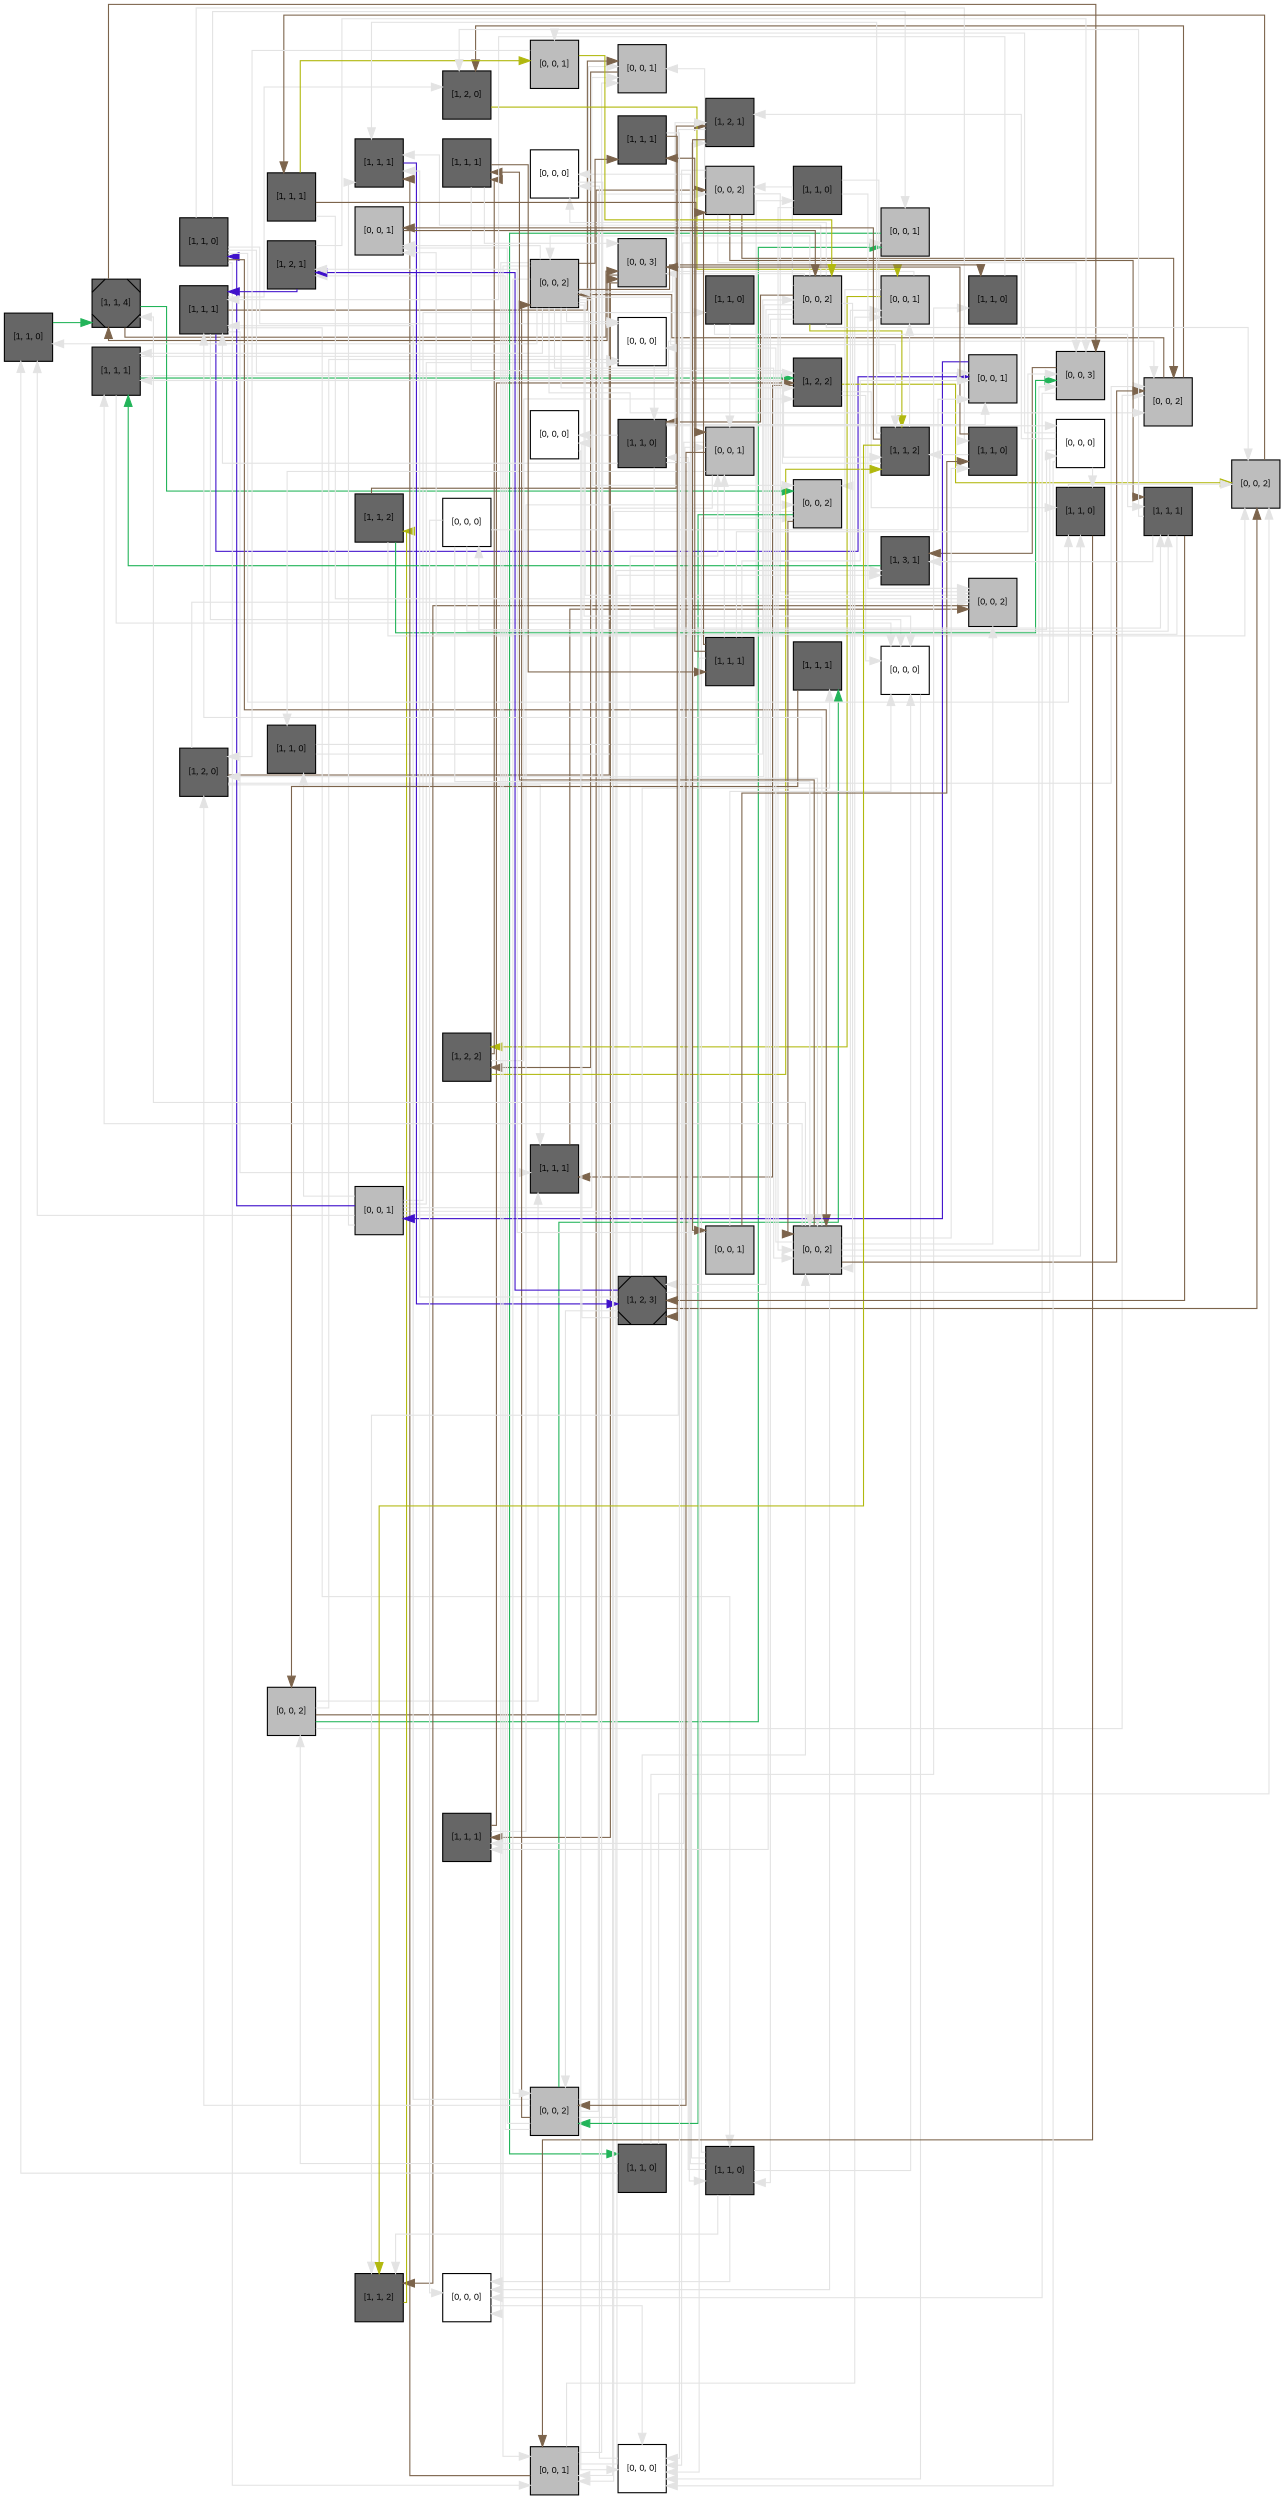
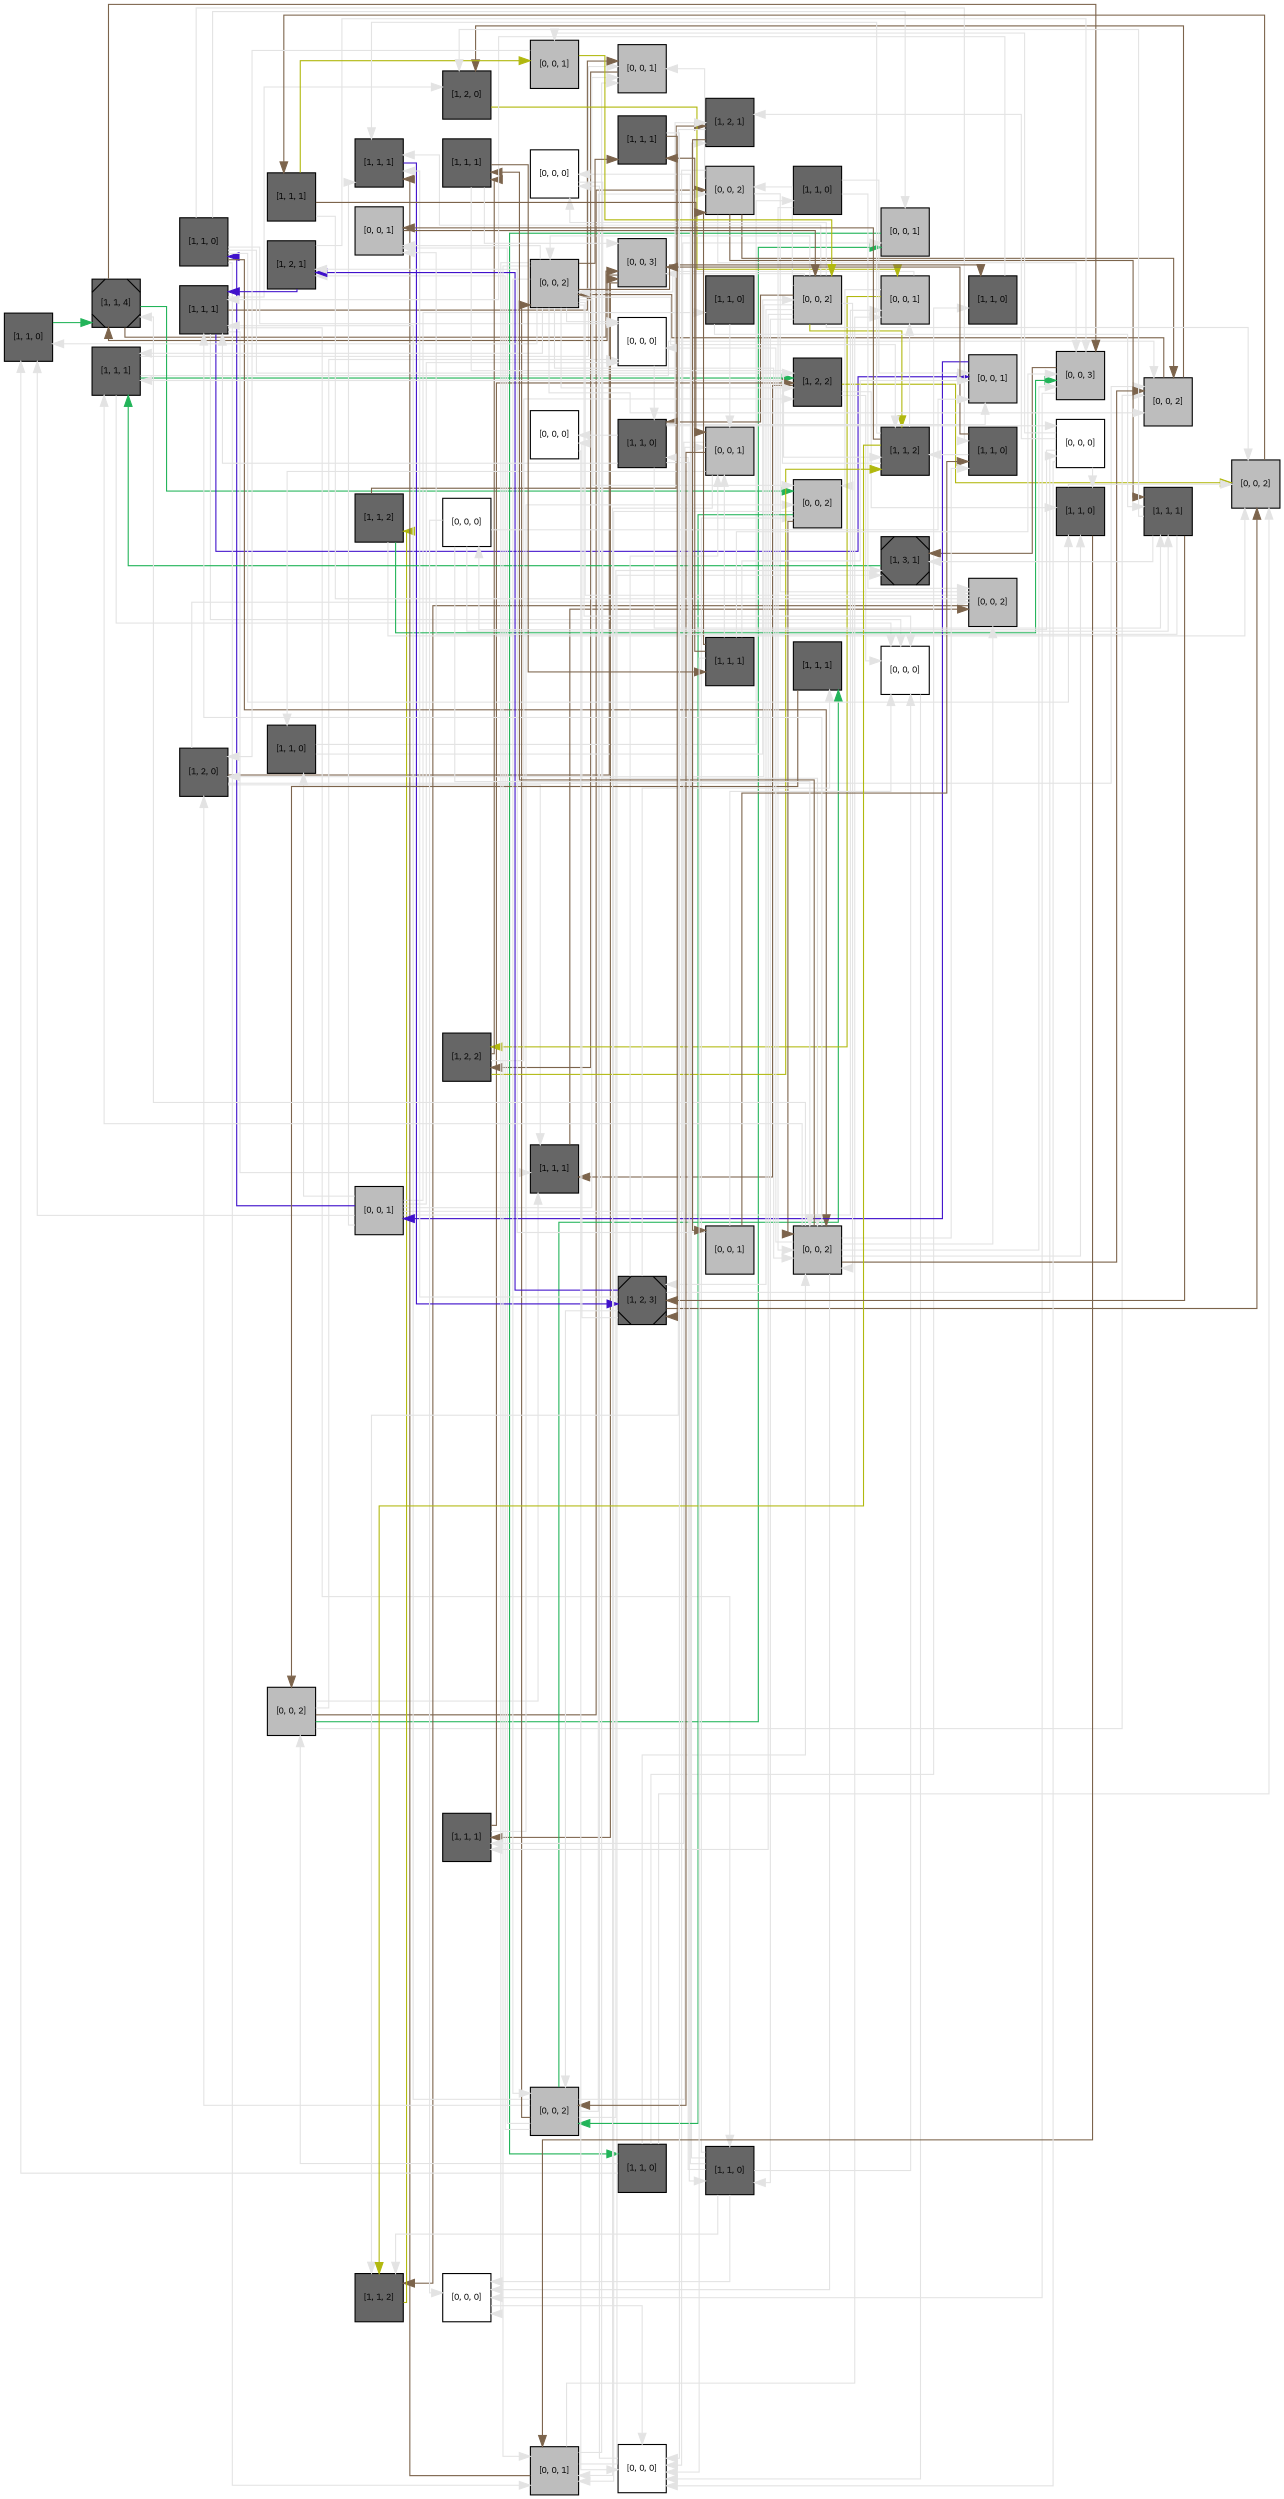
(905, 561) -> (905, 561)
